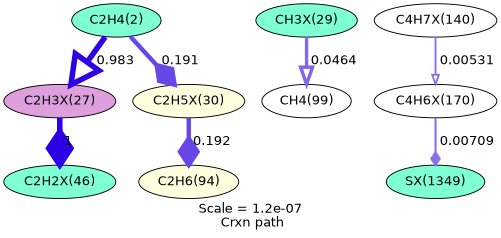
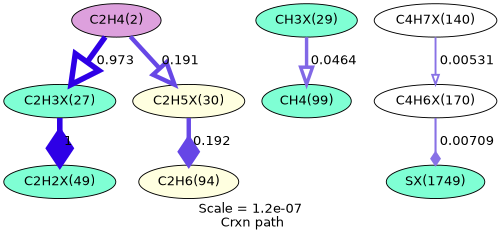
(116, 20) -> (116, 20)
(143, 51) -> (145, 52)
(114, 61) -> (114, 61)
(60, 101) -> (60, 101)
(307, 101) -> (307, 101)
(60, 182) -> (60, 182)
(436, 182) -> (436, 182)
